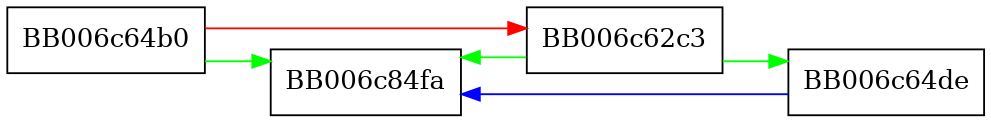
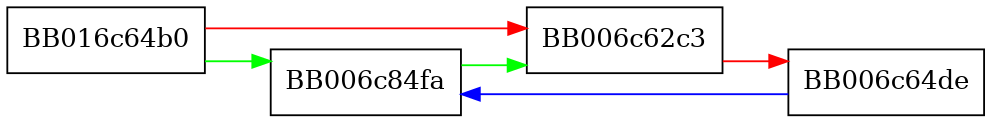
(106, 40) -> (106, 40)
(503, 57) -> (485, 65)
(746, 61) -> (746, 61)
